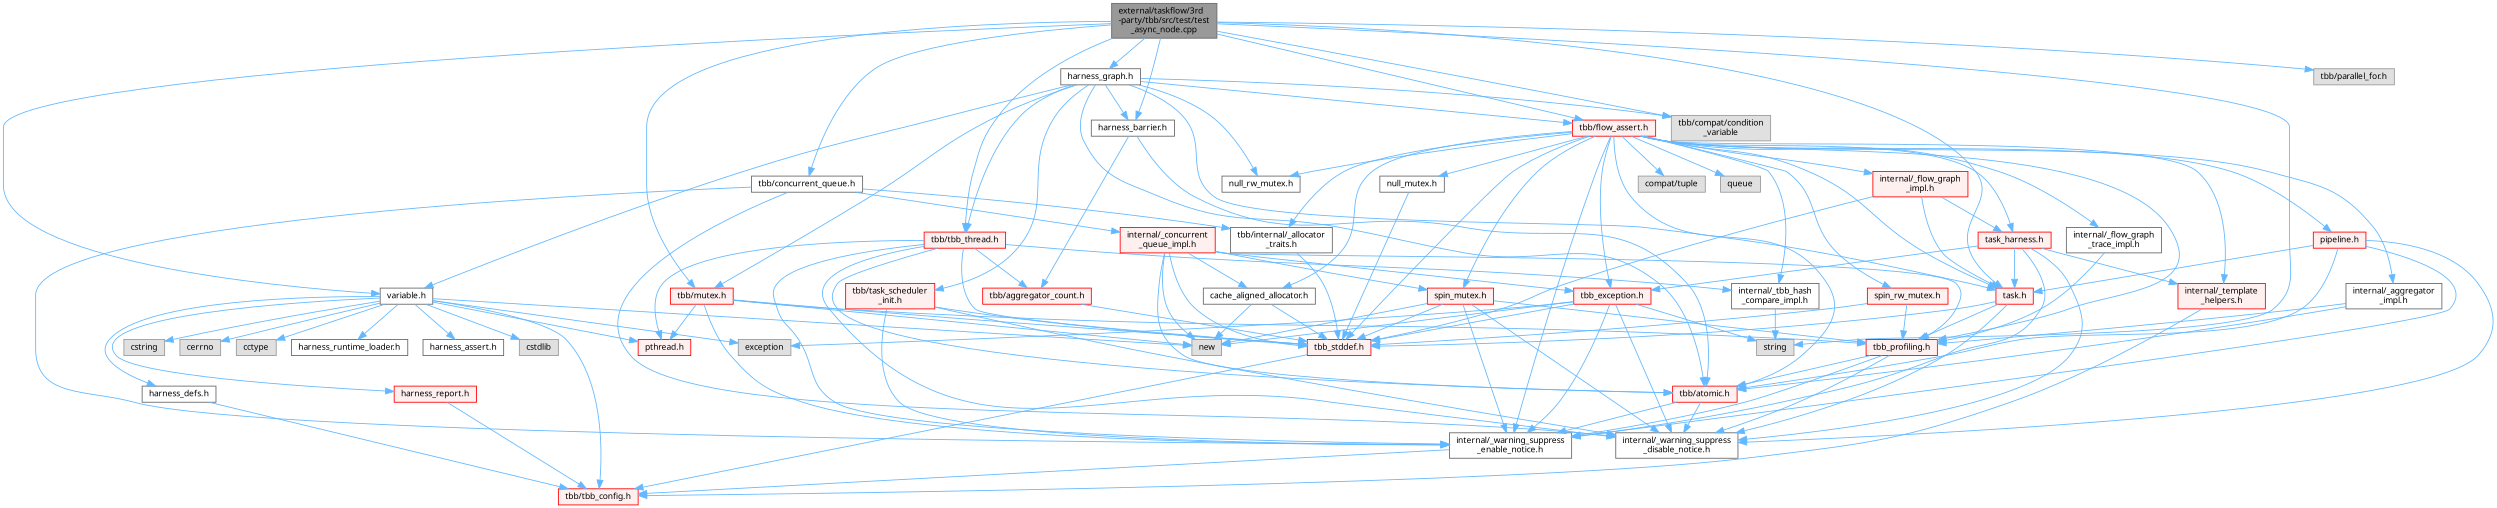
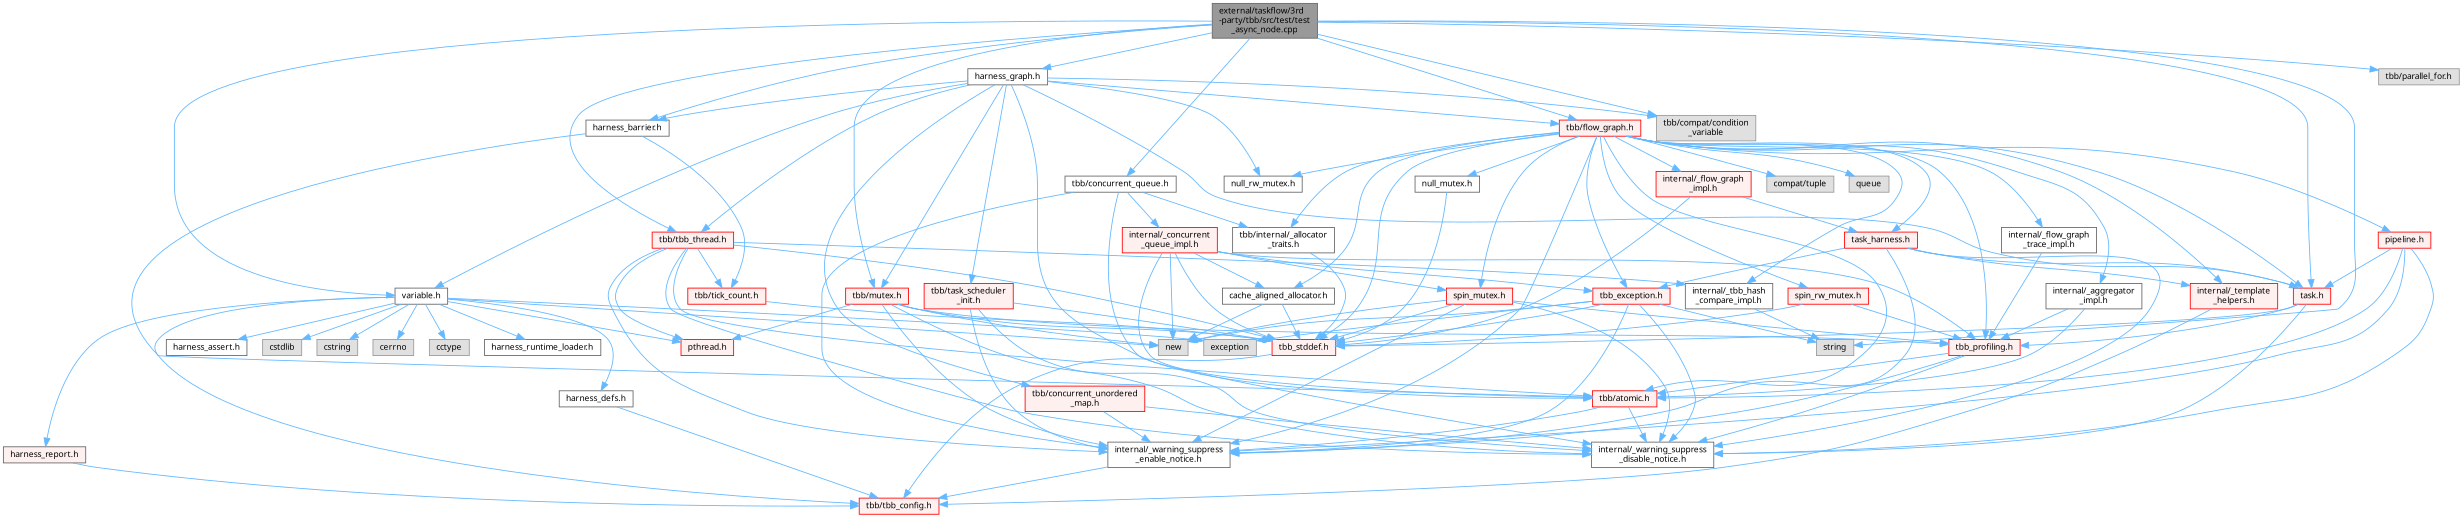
(1614, 128) -> (1600, 128)
(1946, 257) -> none
(1037, 296) -> (727, 296)
(435, 394) -> (45, 455)
none -> (1085, 399)
none -> (1194, 405)
